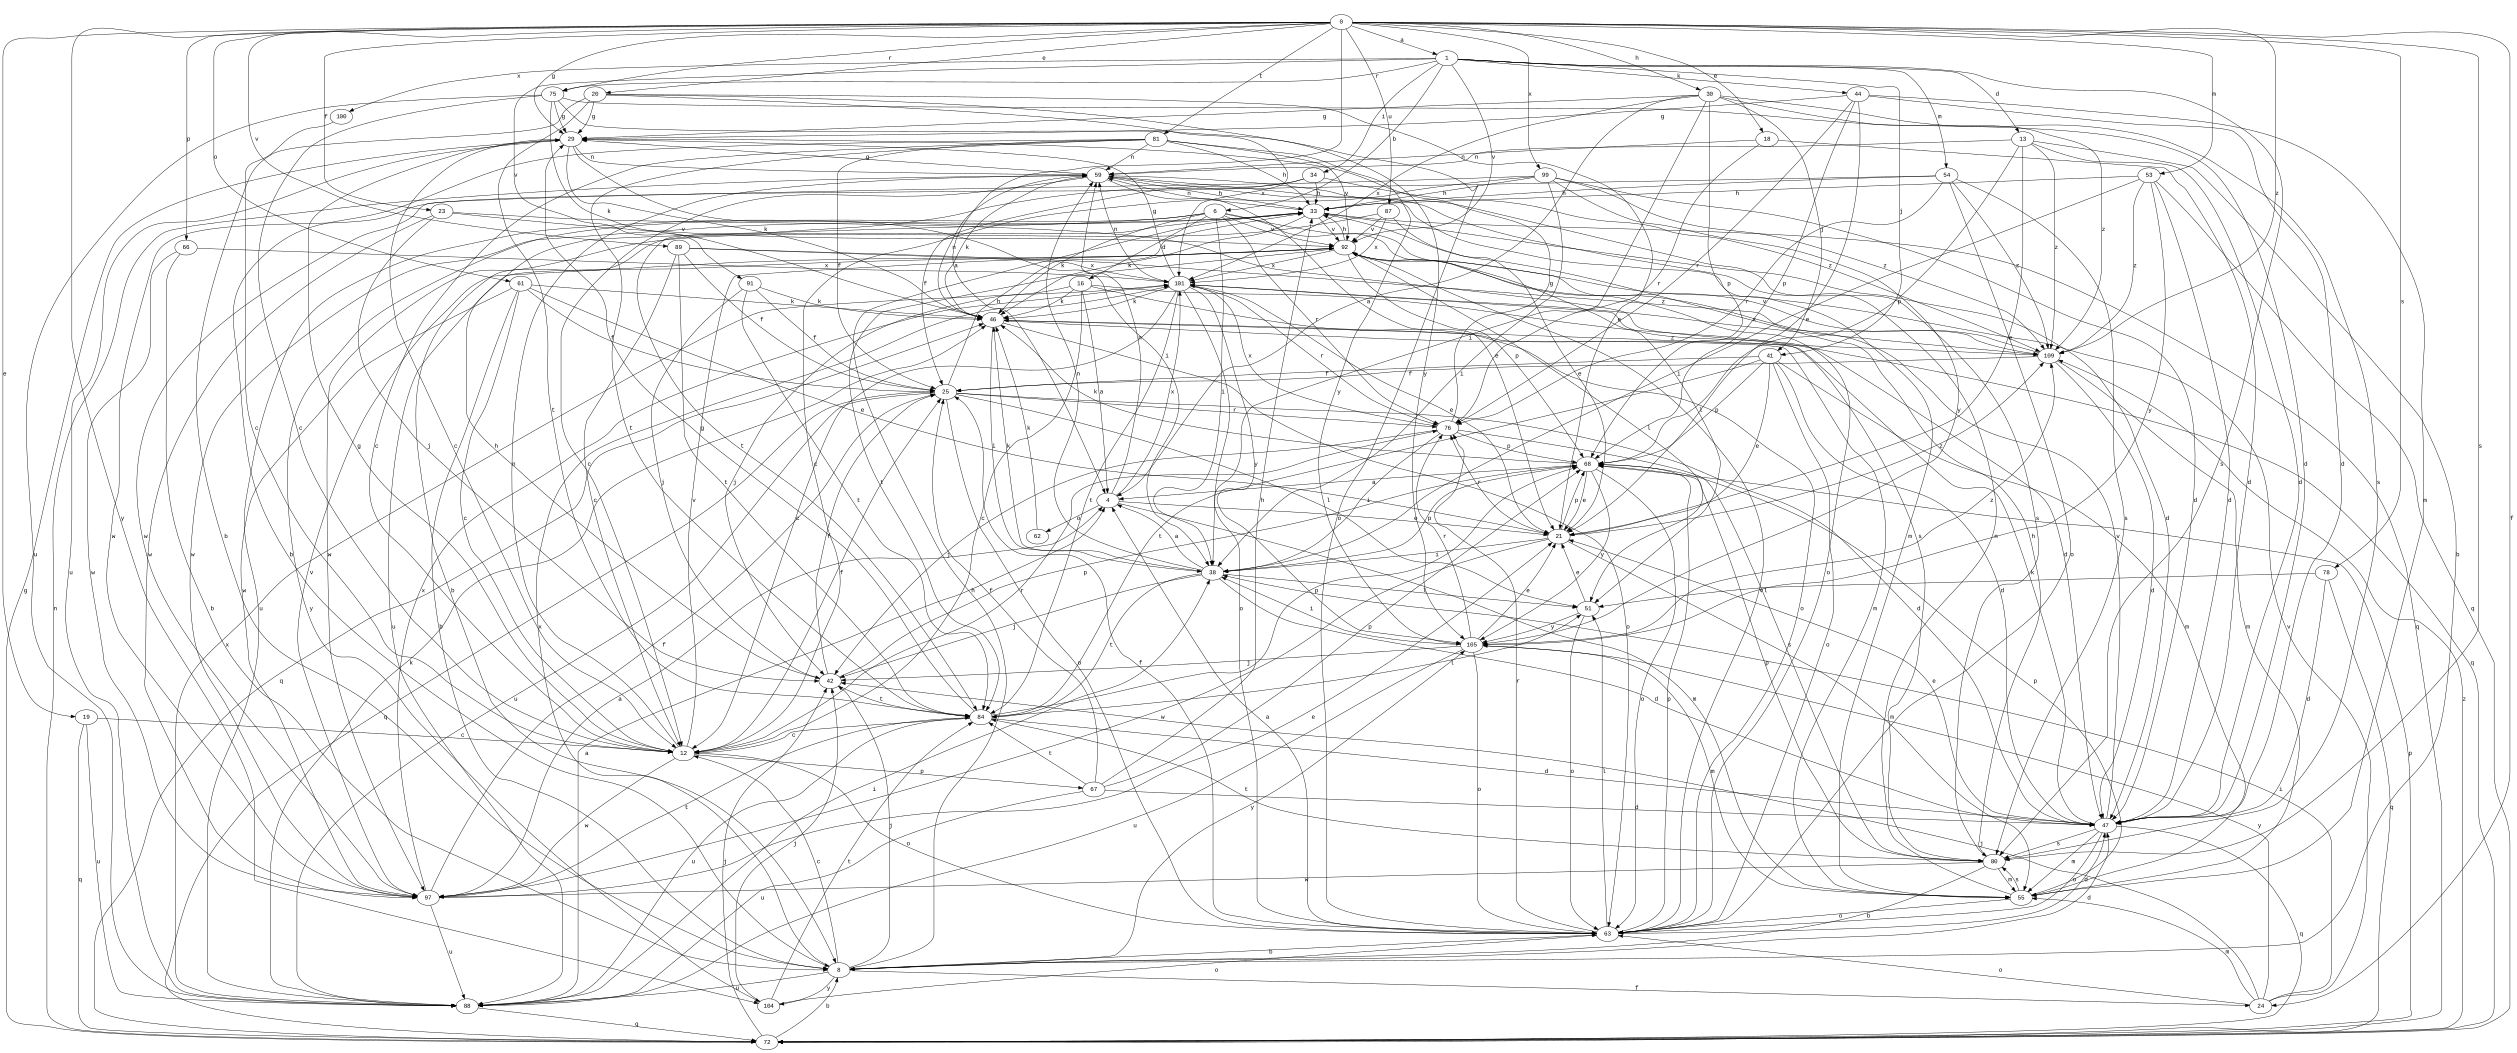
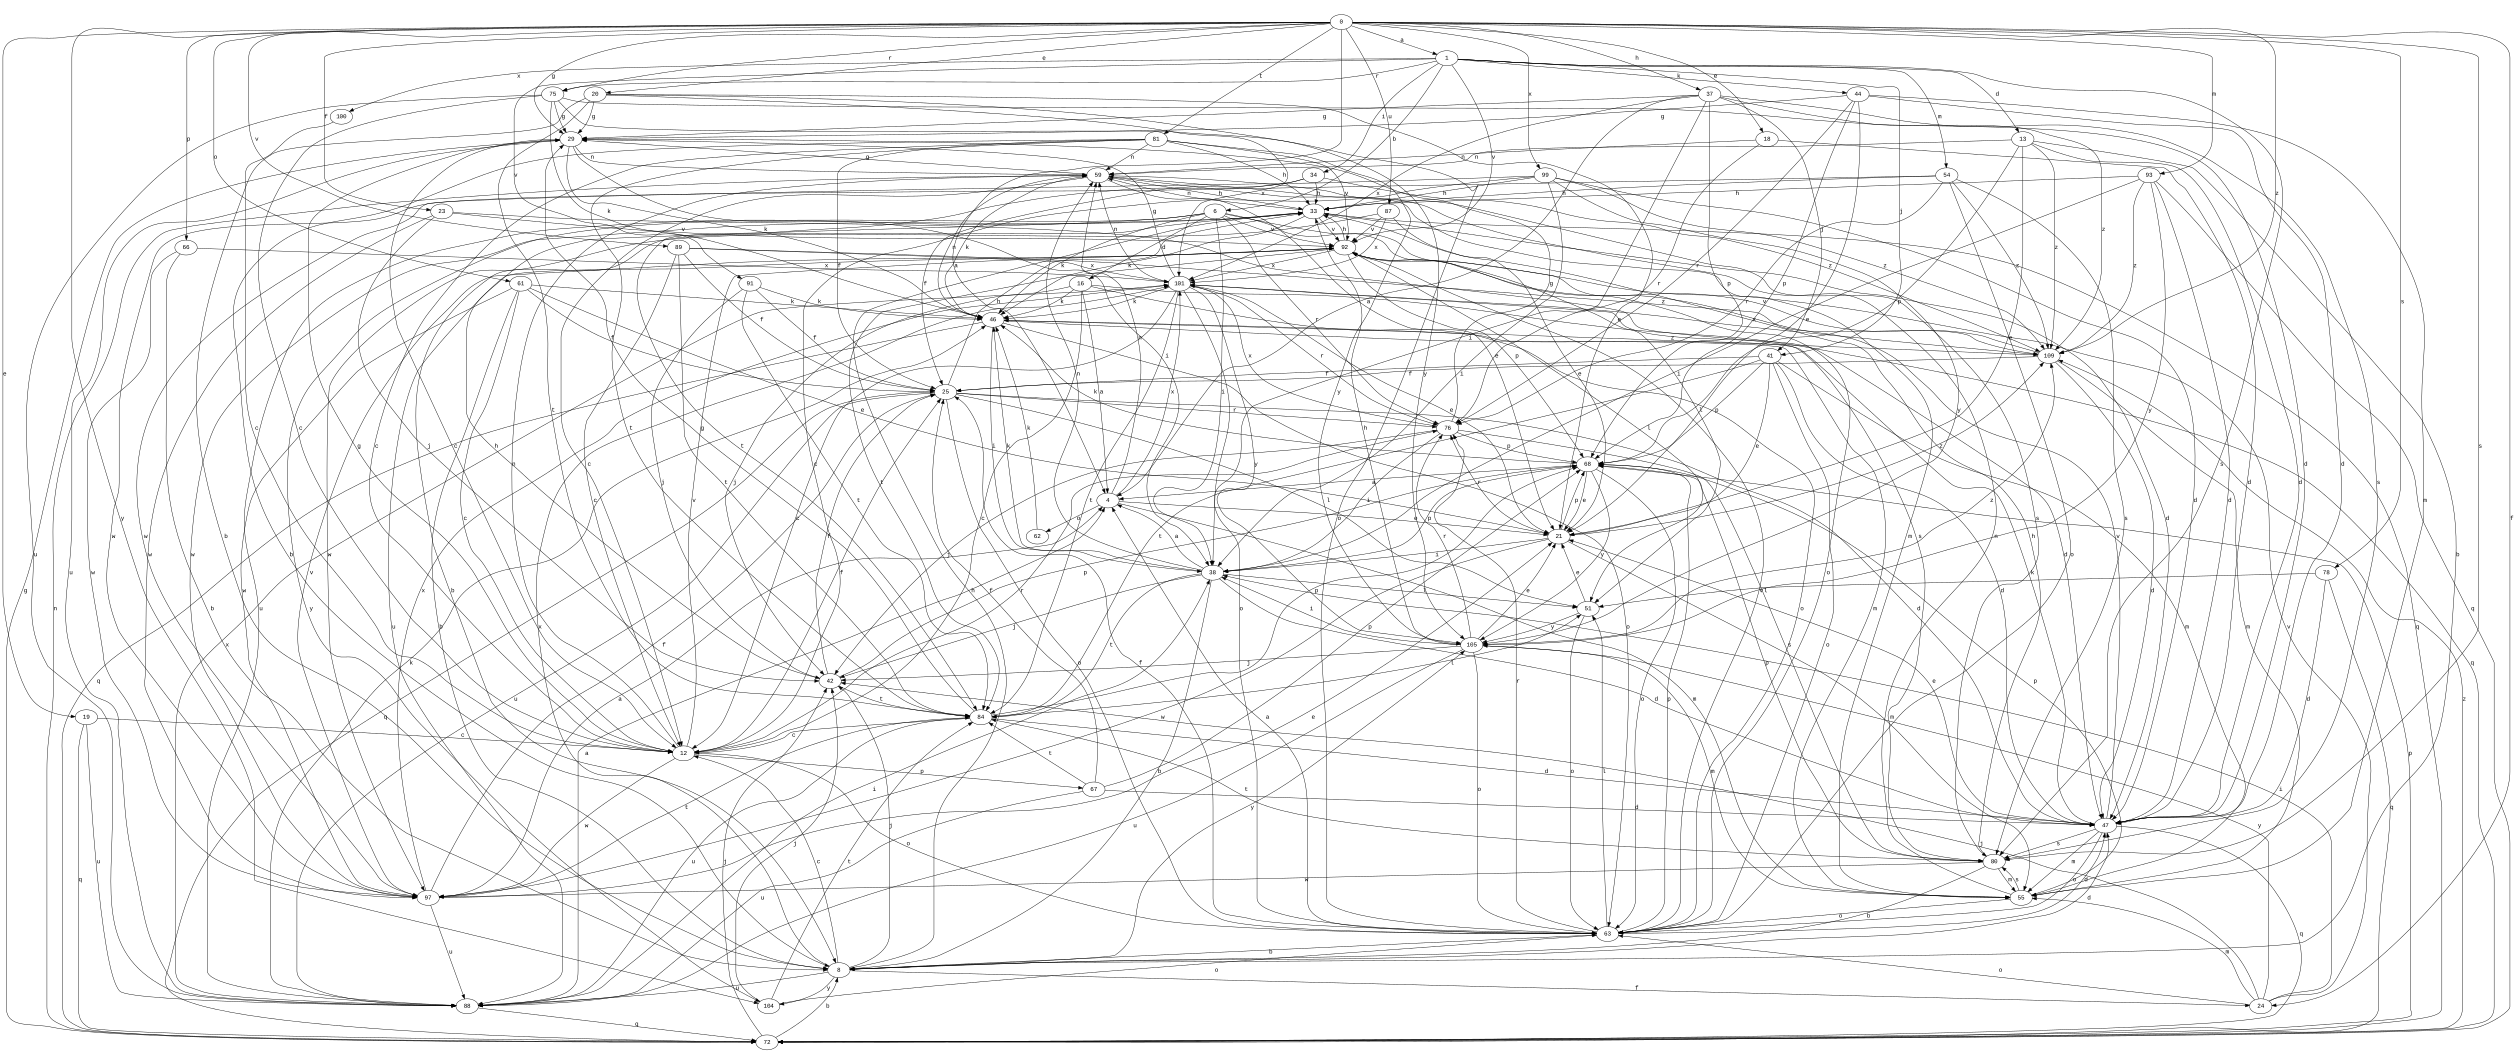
(1710, 94) -> (1710, 94)
(2149, 175) -> (2149, 175)
(1255, 555) -> (1364, 435)
(184, 763) -> (75, 704)
none -> (1105, 843)
